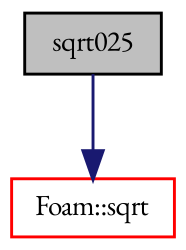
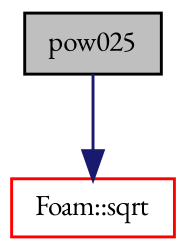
(93, 44) -> (93, 44)
